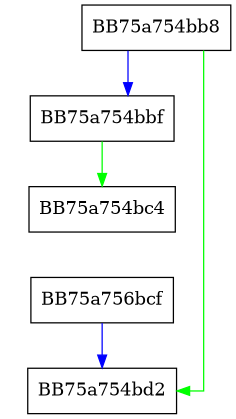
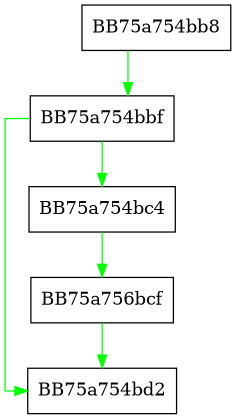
(128, 67) -> (128, 67)
(204, 228) -> (5, 247)
none -> (102, 248)
(102, 339) -> (102, 339)
